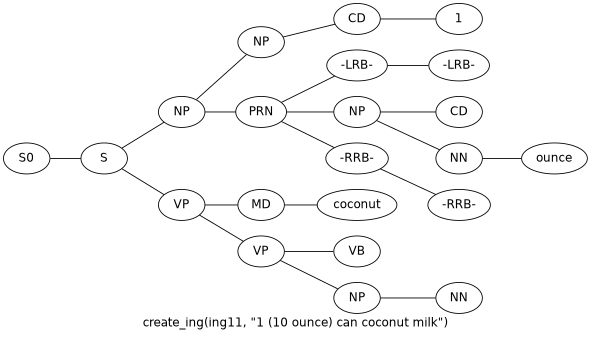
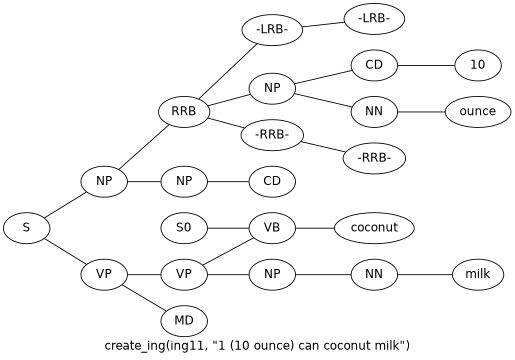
(459, 19) -> none
none -> (478, 65)
(261, 112) -> (184, 112)
(66, 158) -> (228, 228)
(301, 205) -> (315, 228)
none -> (478, 275)
